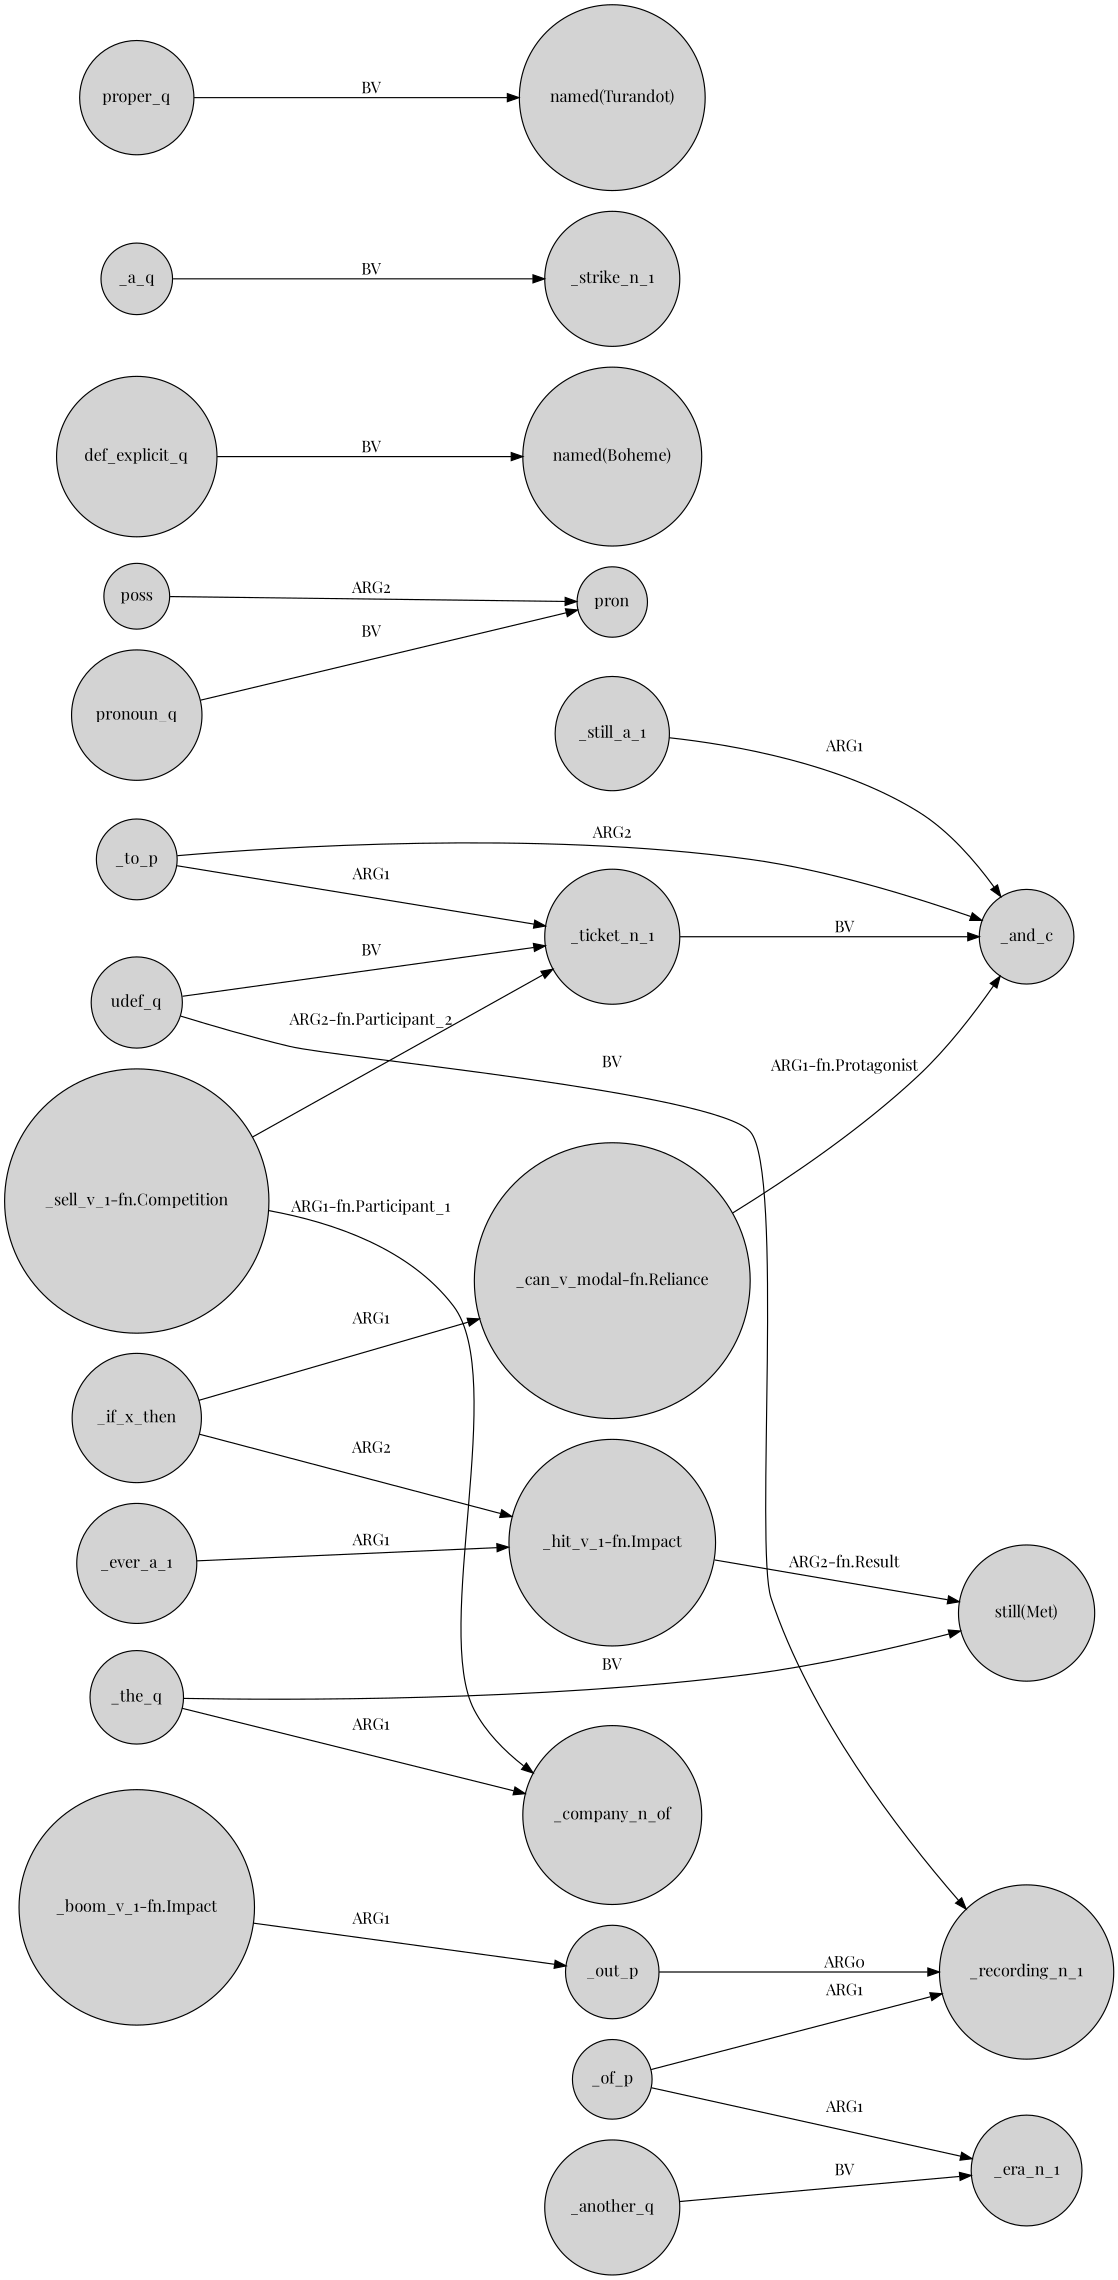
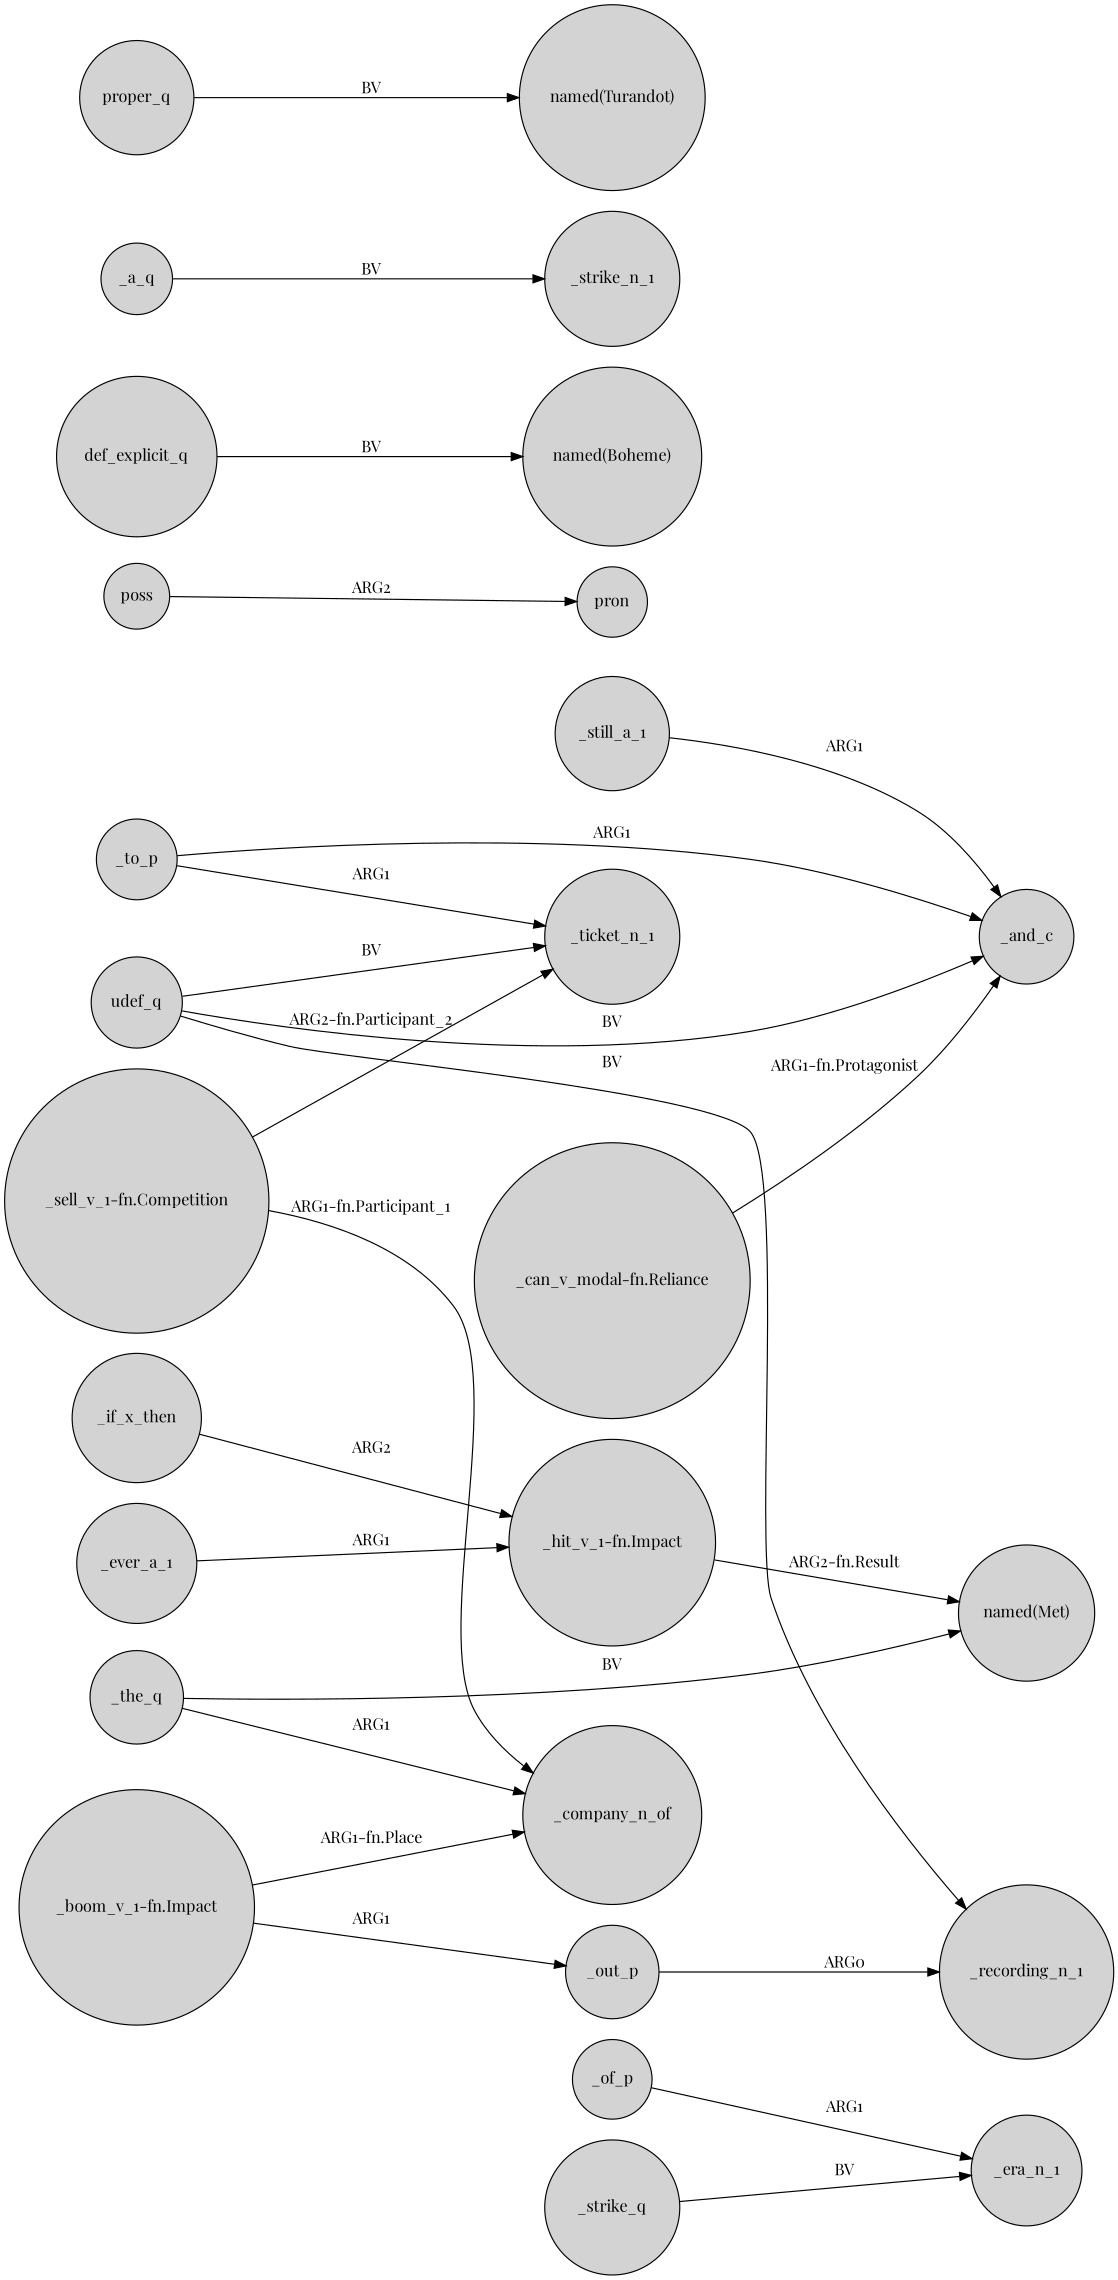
(137, 715) -> none
(612, 833) -> (612, 833)
(824, 937) -> (582, 1046)
(333, 1361) -> none
(1027, 1613) -> (1027, 1613)
none -> (383, 1860)
(791, 2033) -> none
(612, 2207) -> (612, 2207)
